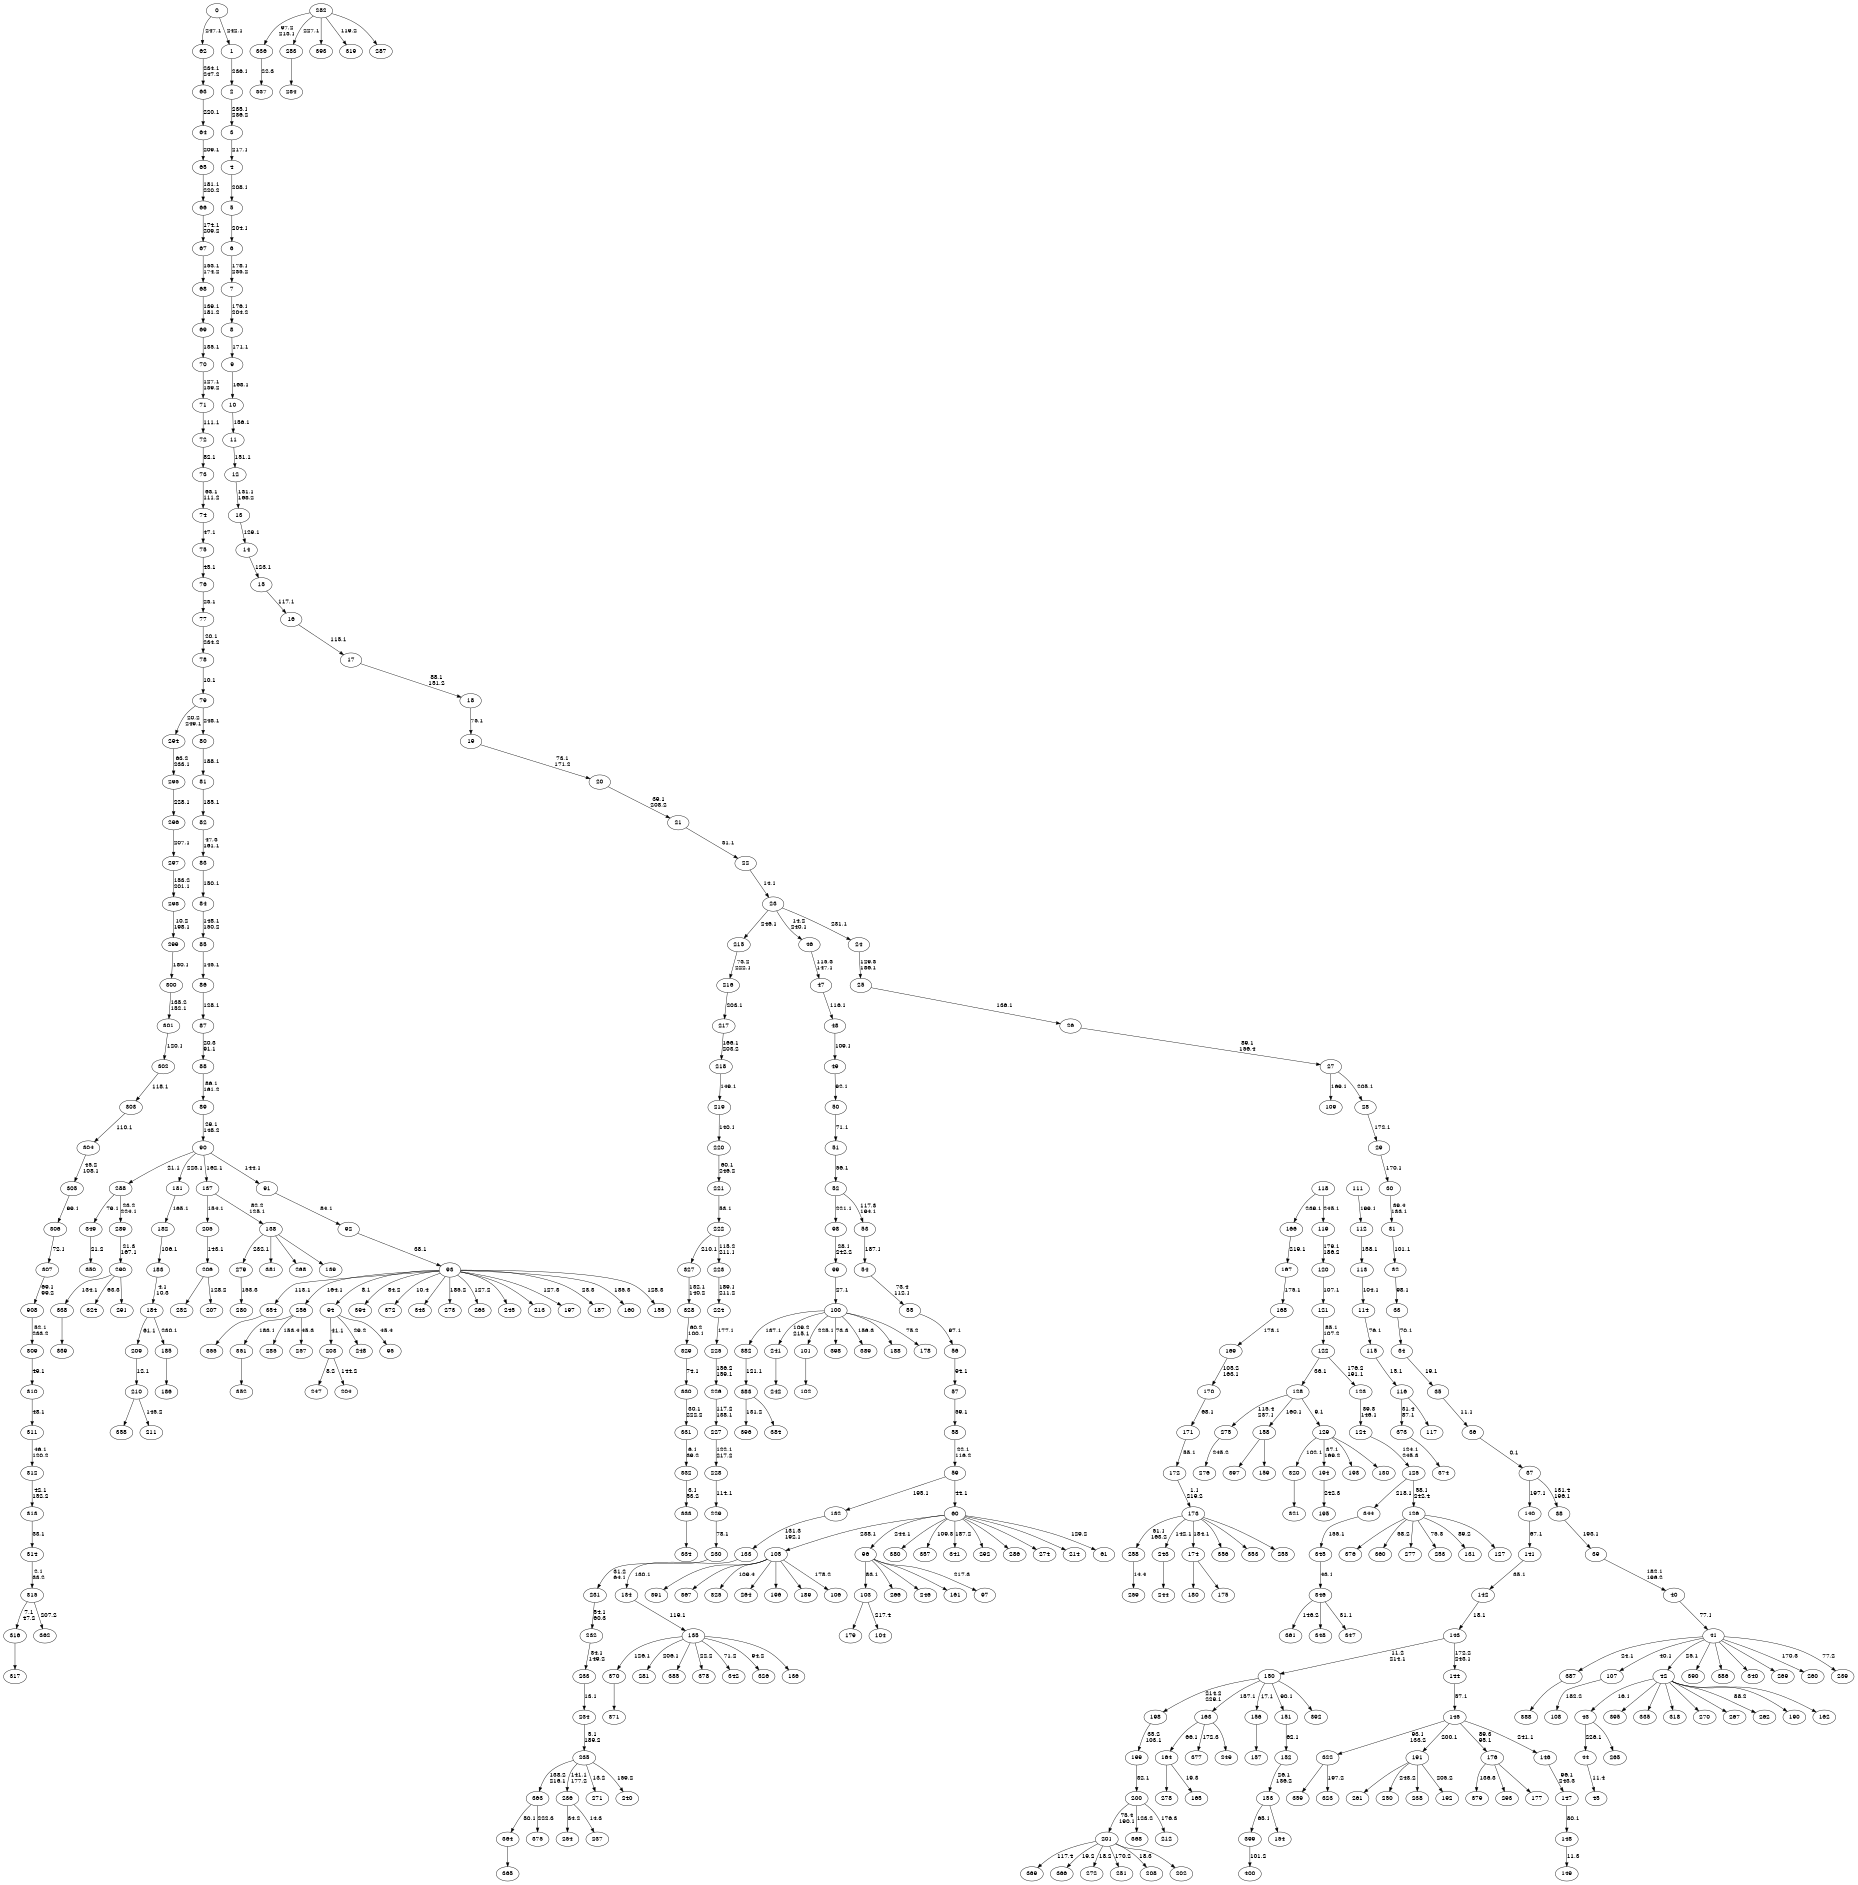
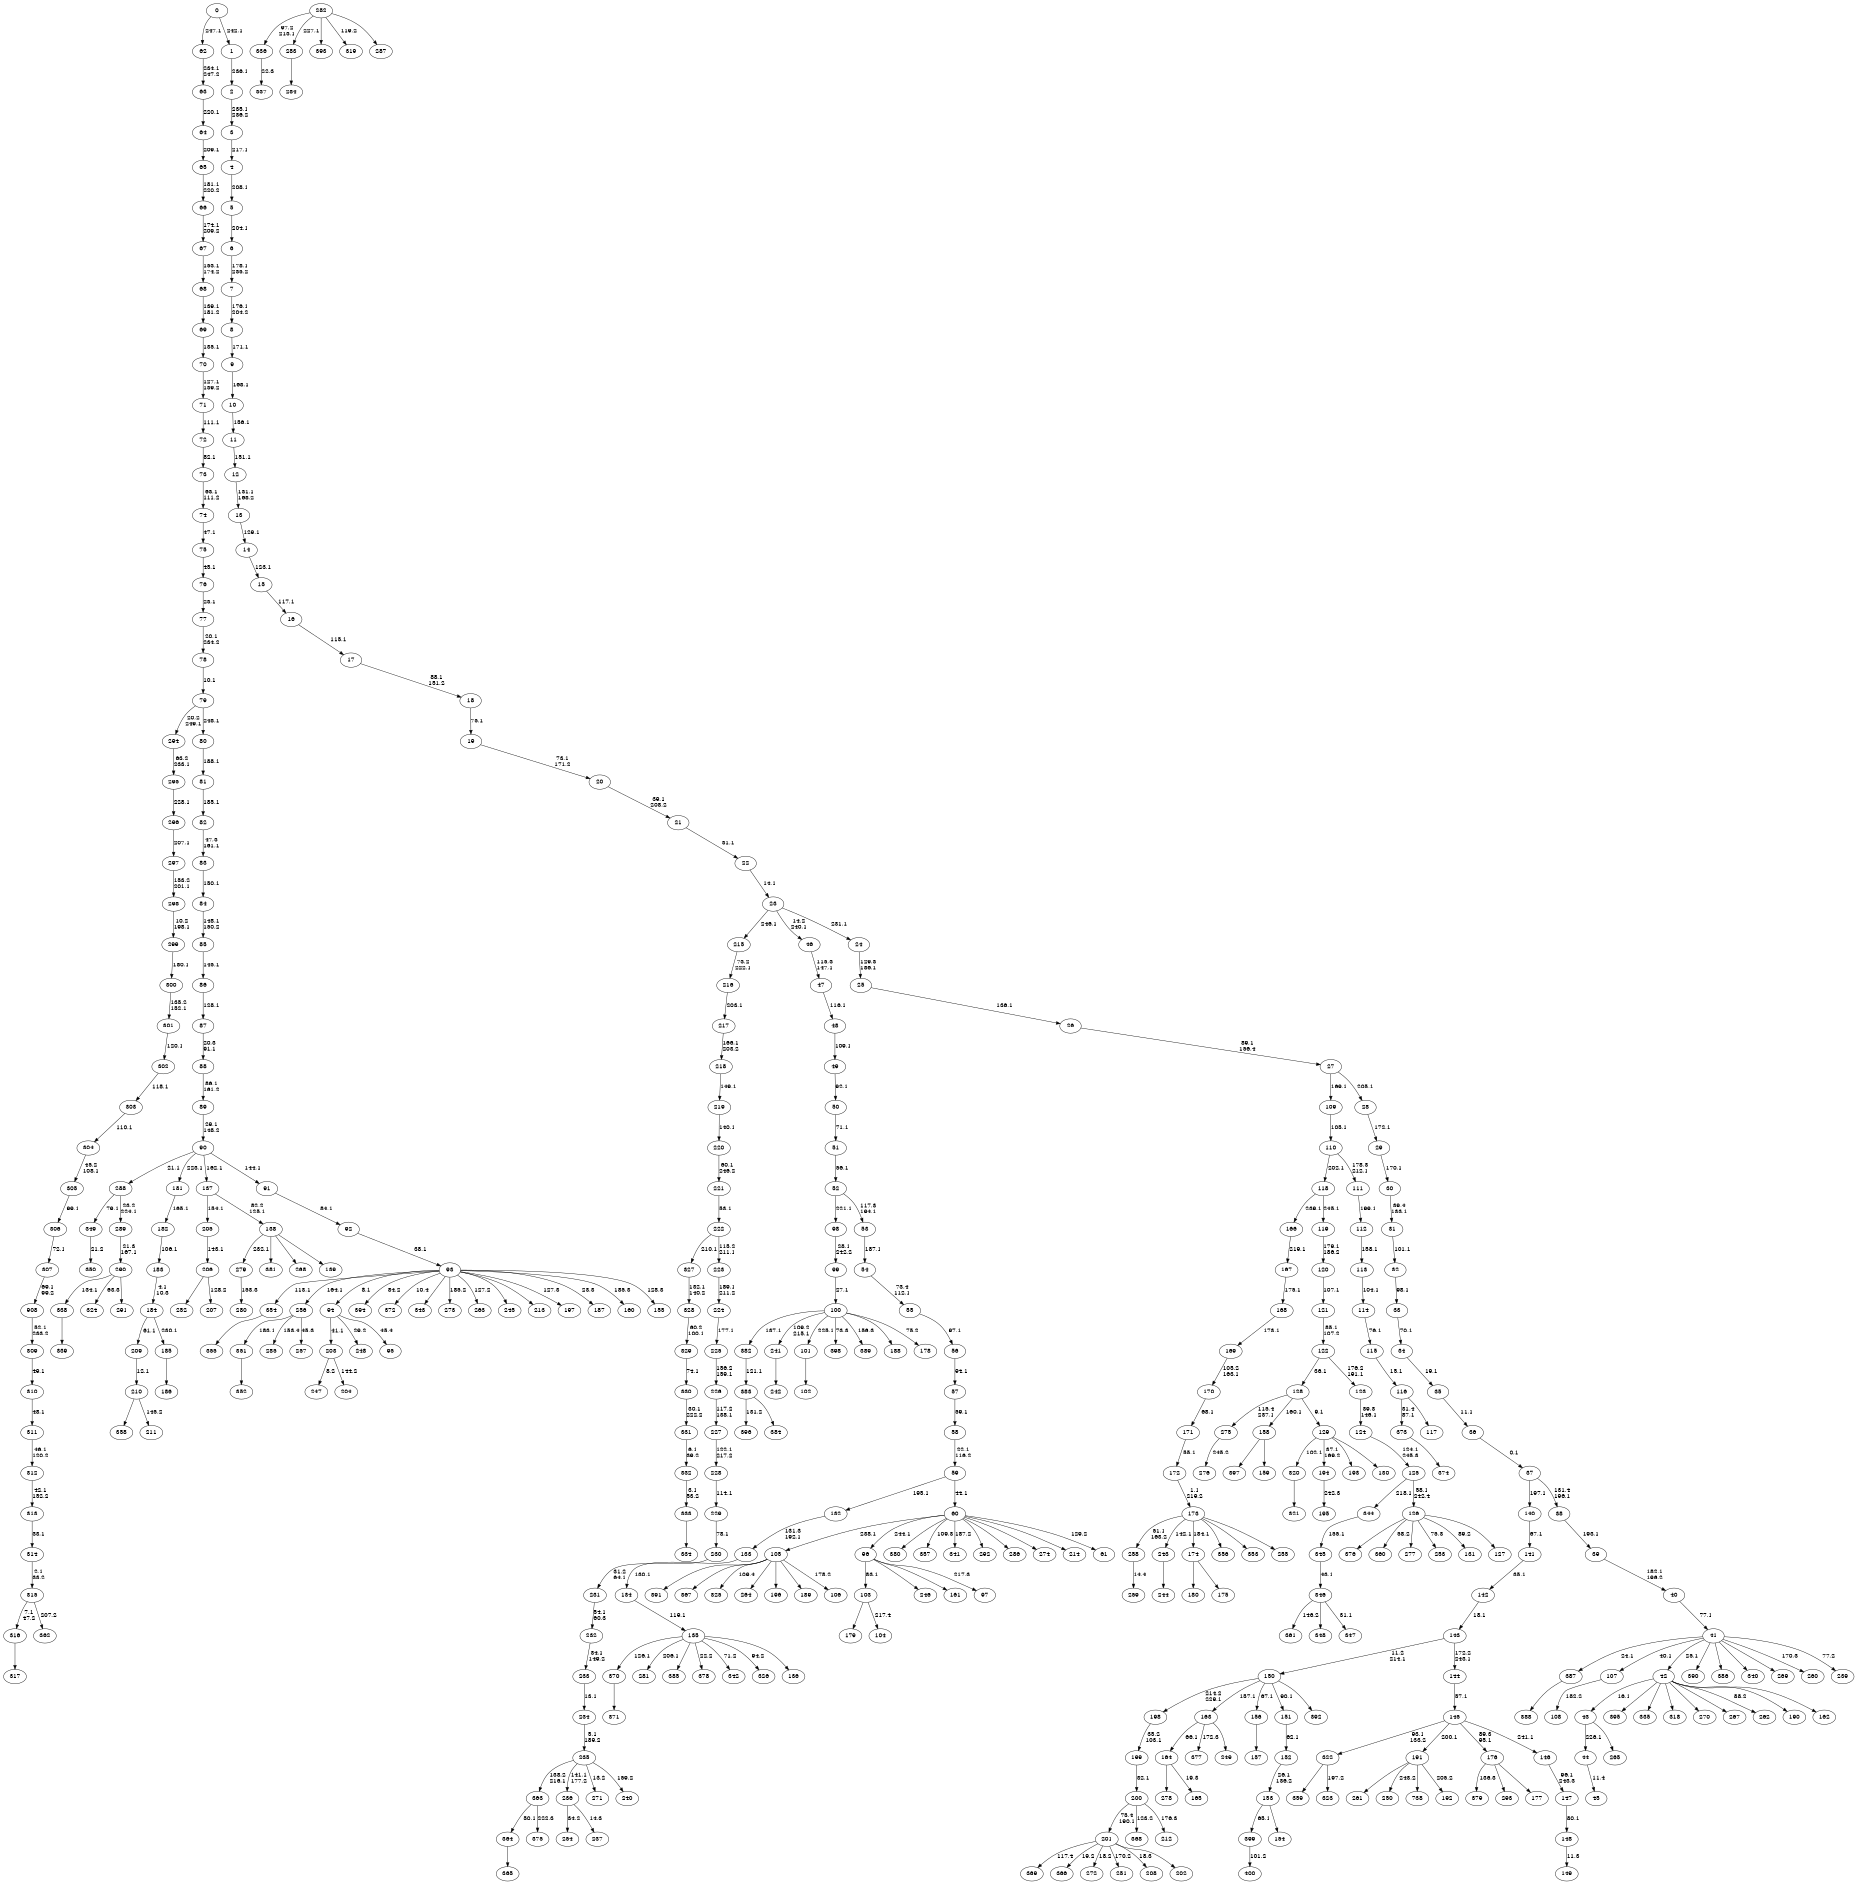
none -> (1331, 1148)
(896, 1595) -> none
(1267, 1697) -> (1267, 1697)
(1417, 1799) -> (1417, 1799)
